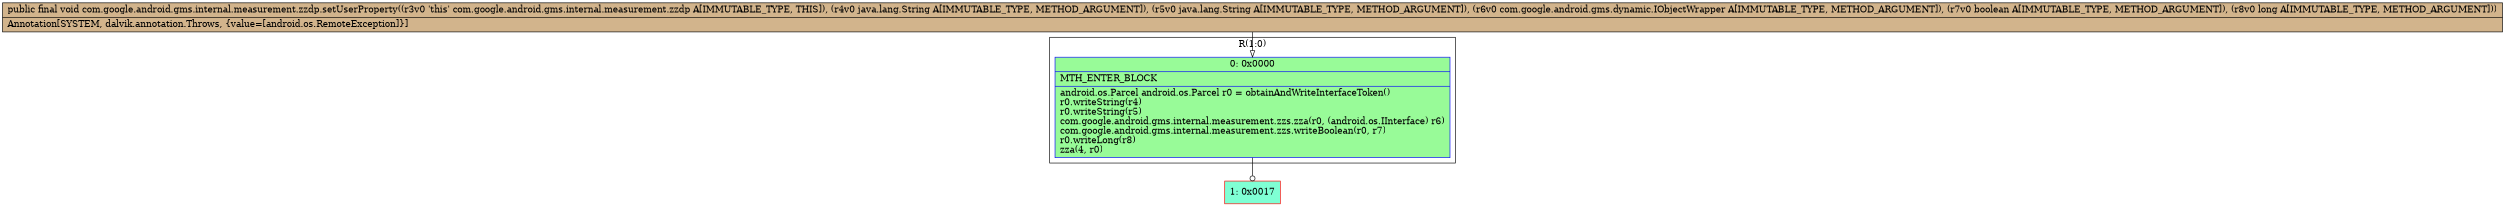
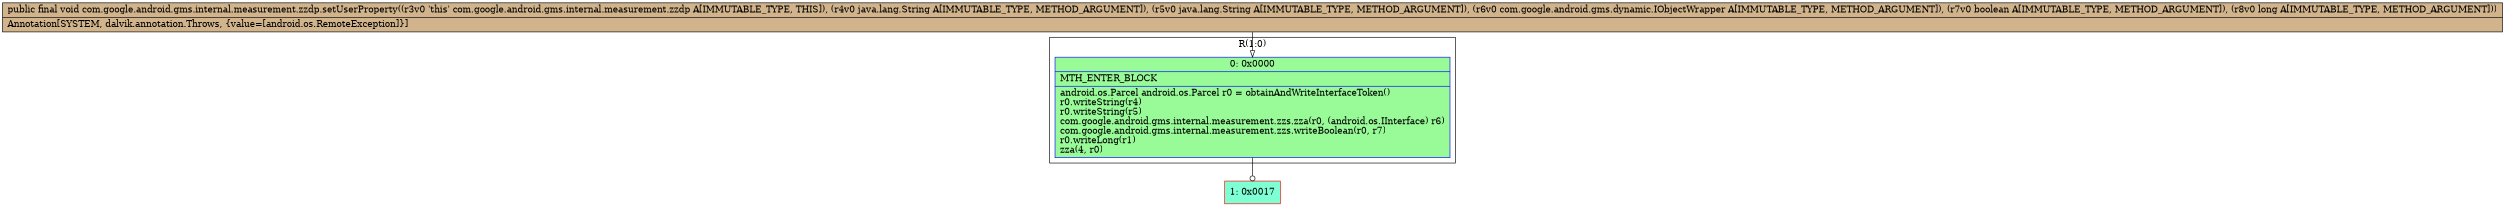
(1098, 141) -> (1098, 141)
